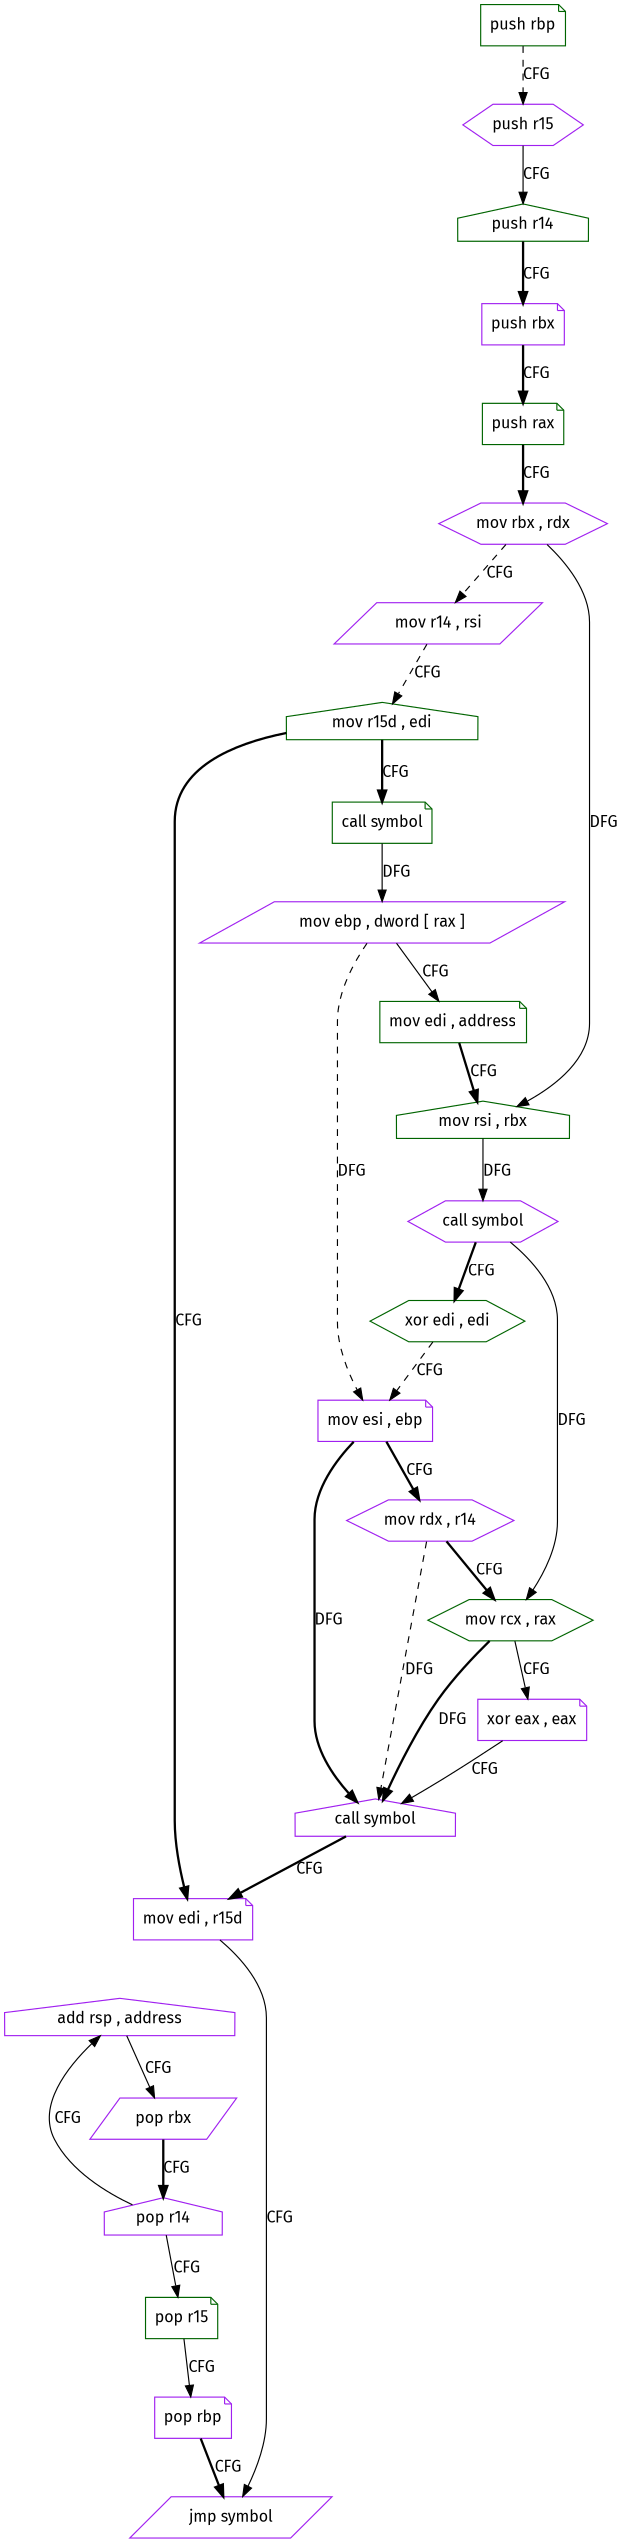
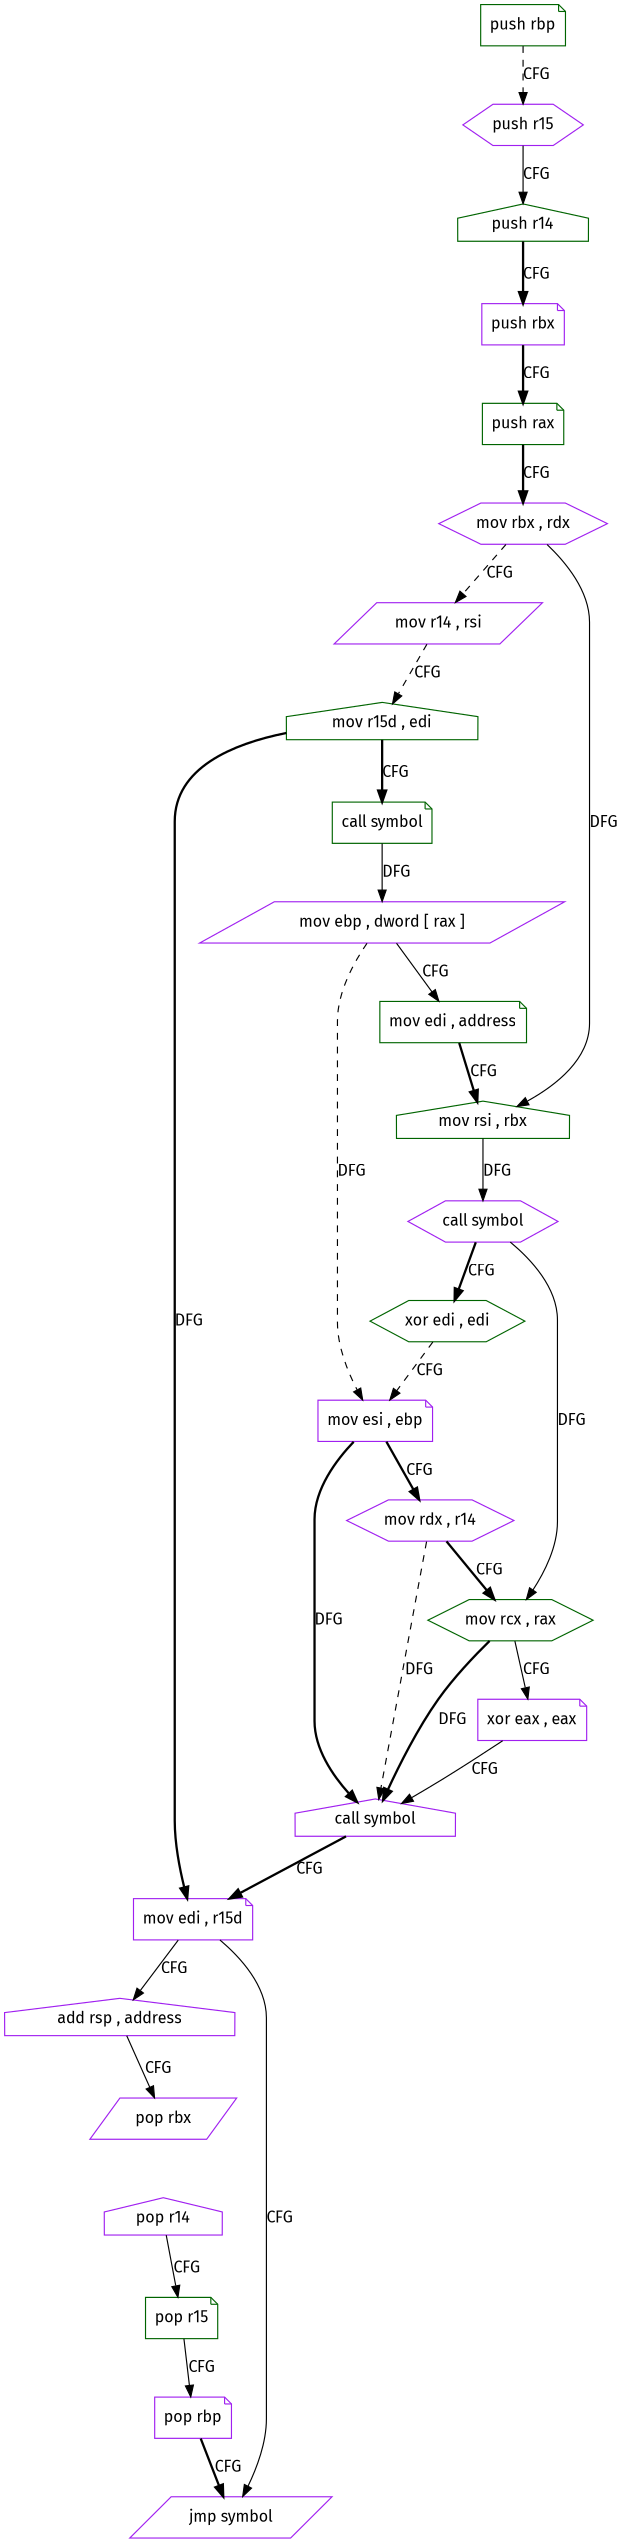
(189, 1321) -> (189, 1321)
(53, 2136) -> (159, 1965)
(163, 2163) -> none
